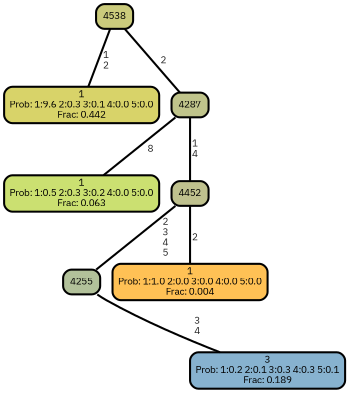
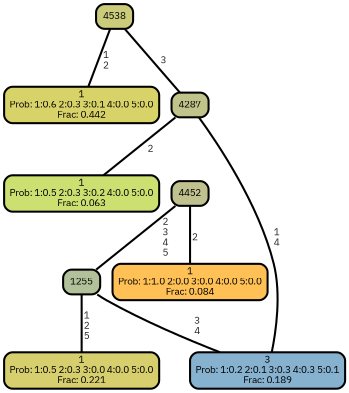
(163, 61) -> (163, 61)
(82, 105) -> (82, 105)
(150, 149) -> (150, 149)
(190, 149) -> (262, 228)
(82, 282) -> (82, 282)
(190, 282) -> (190, 282)
none -> (82, 370)
